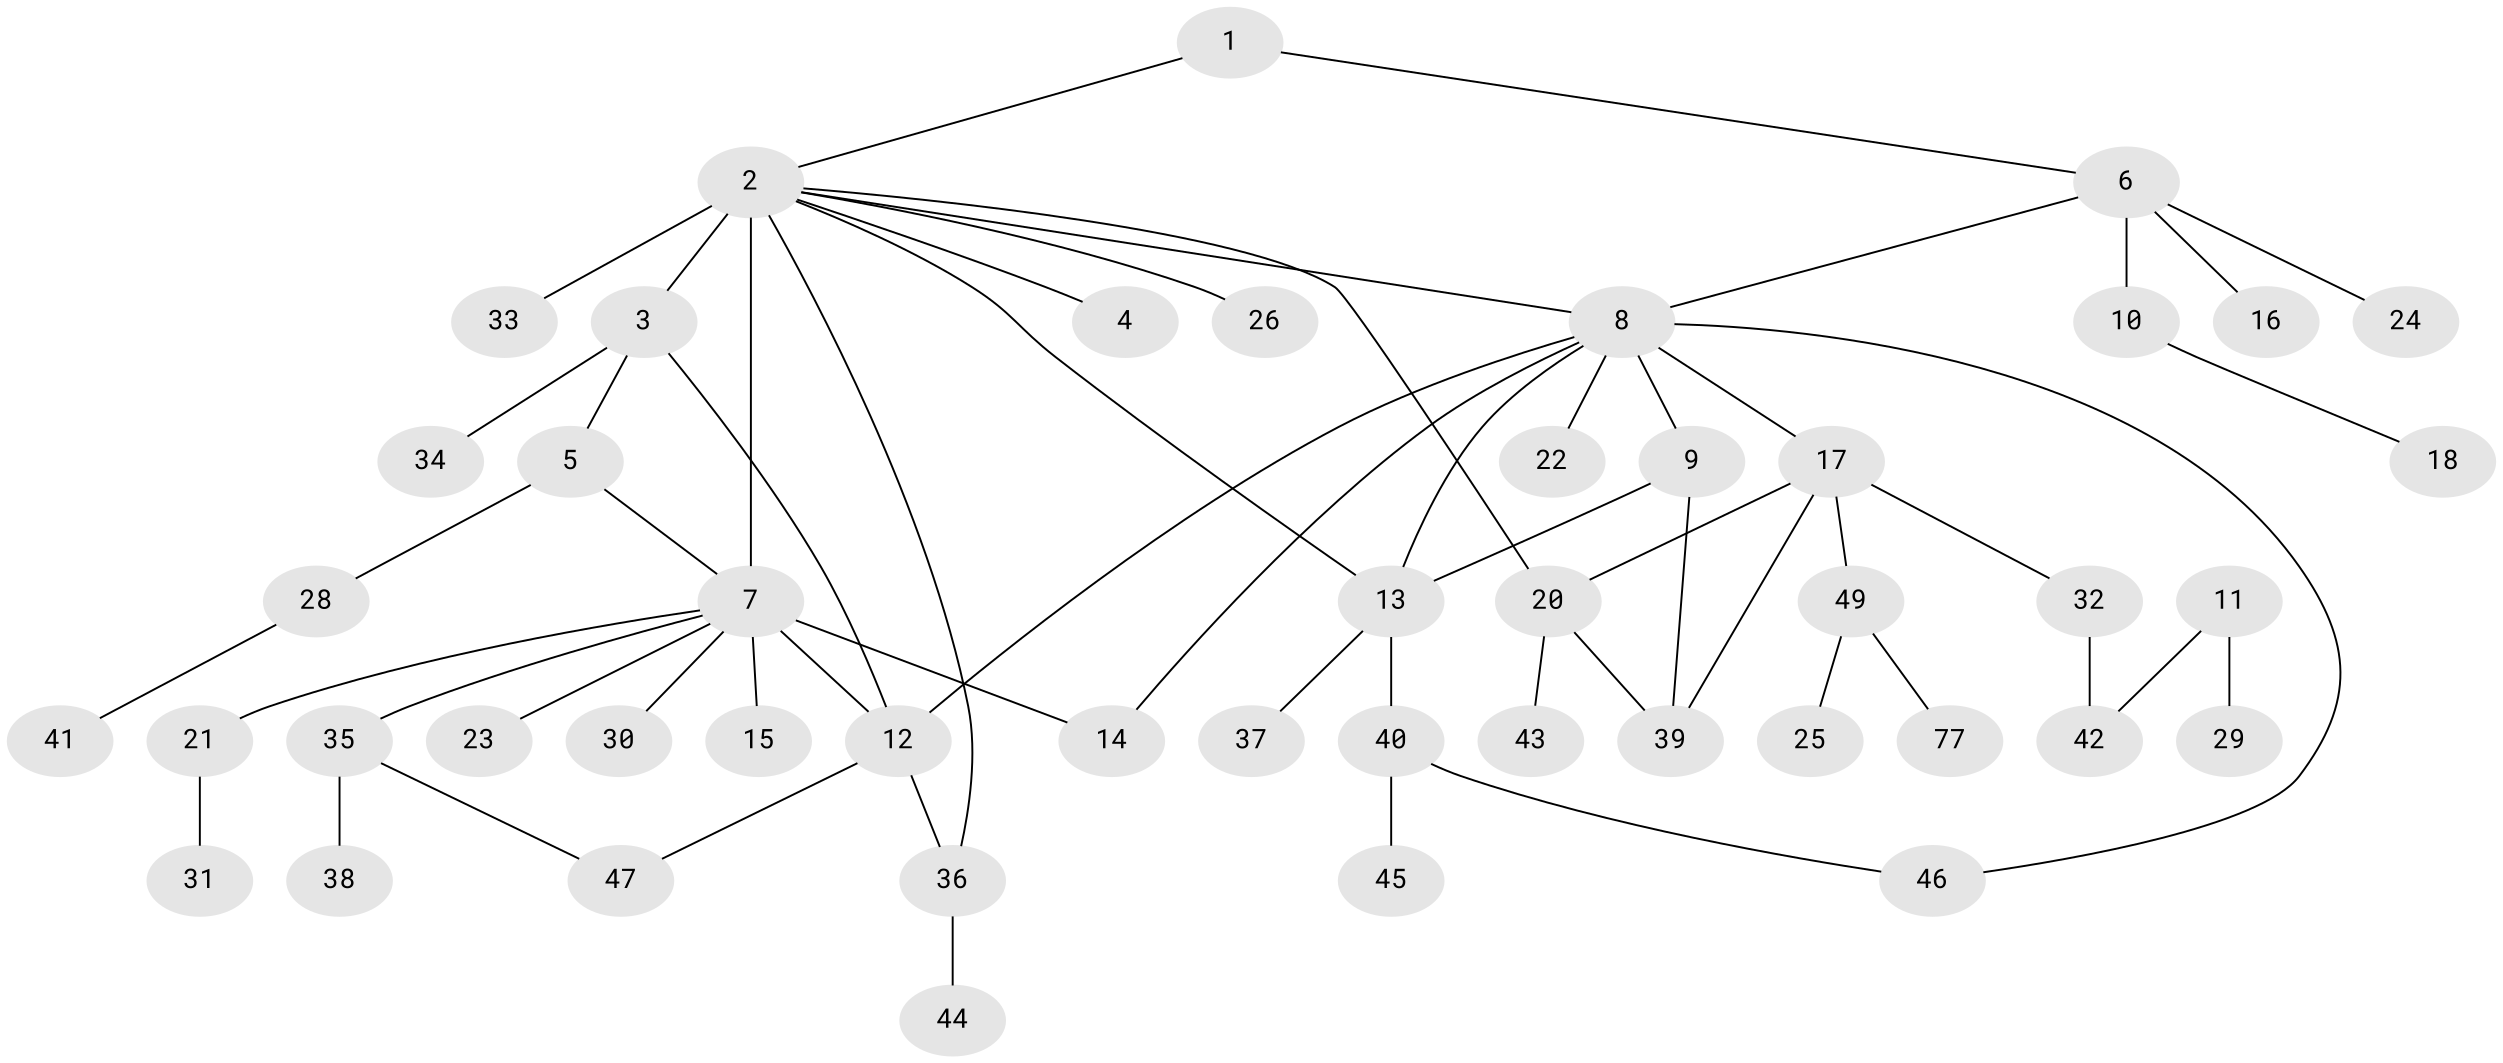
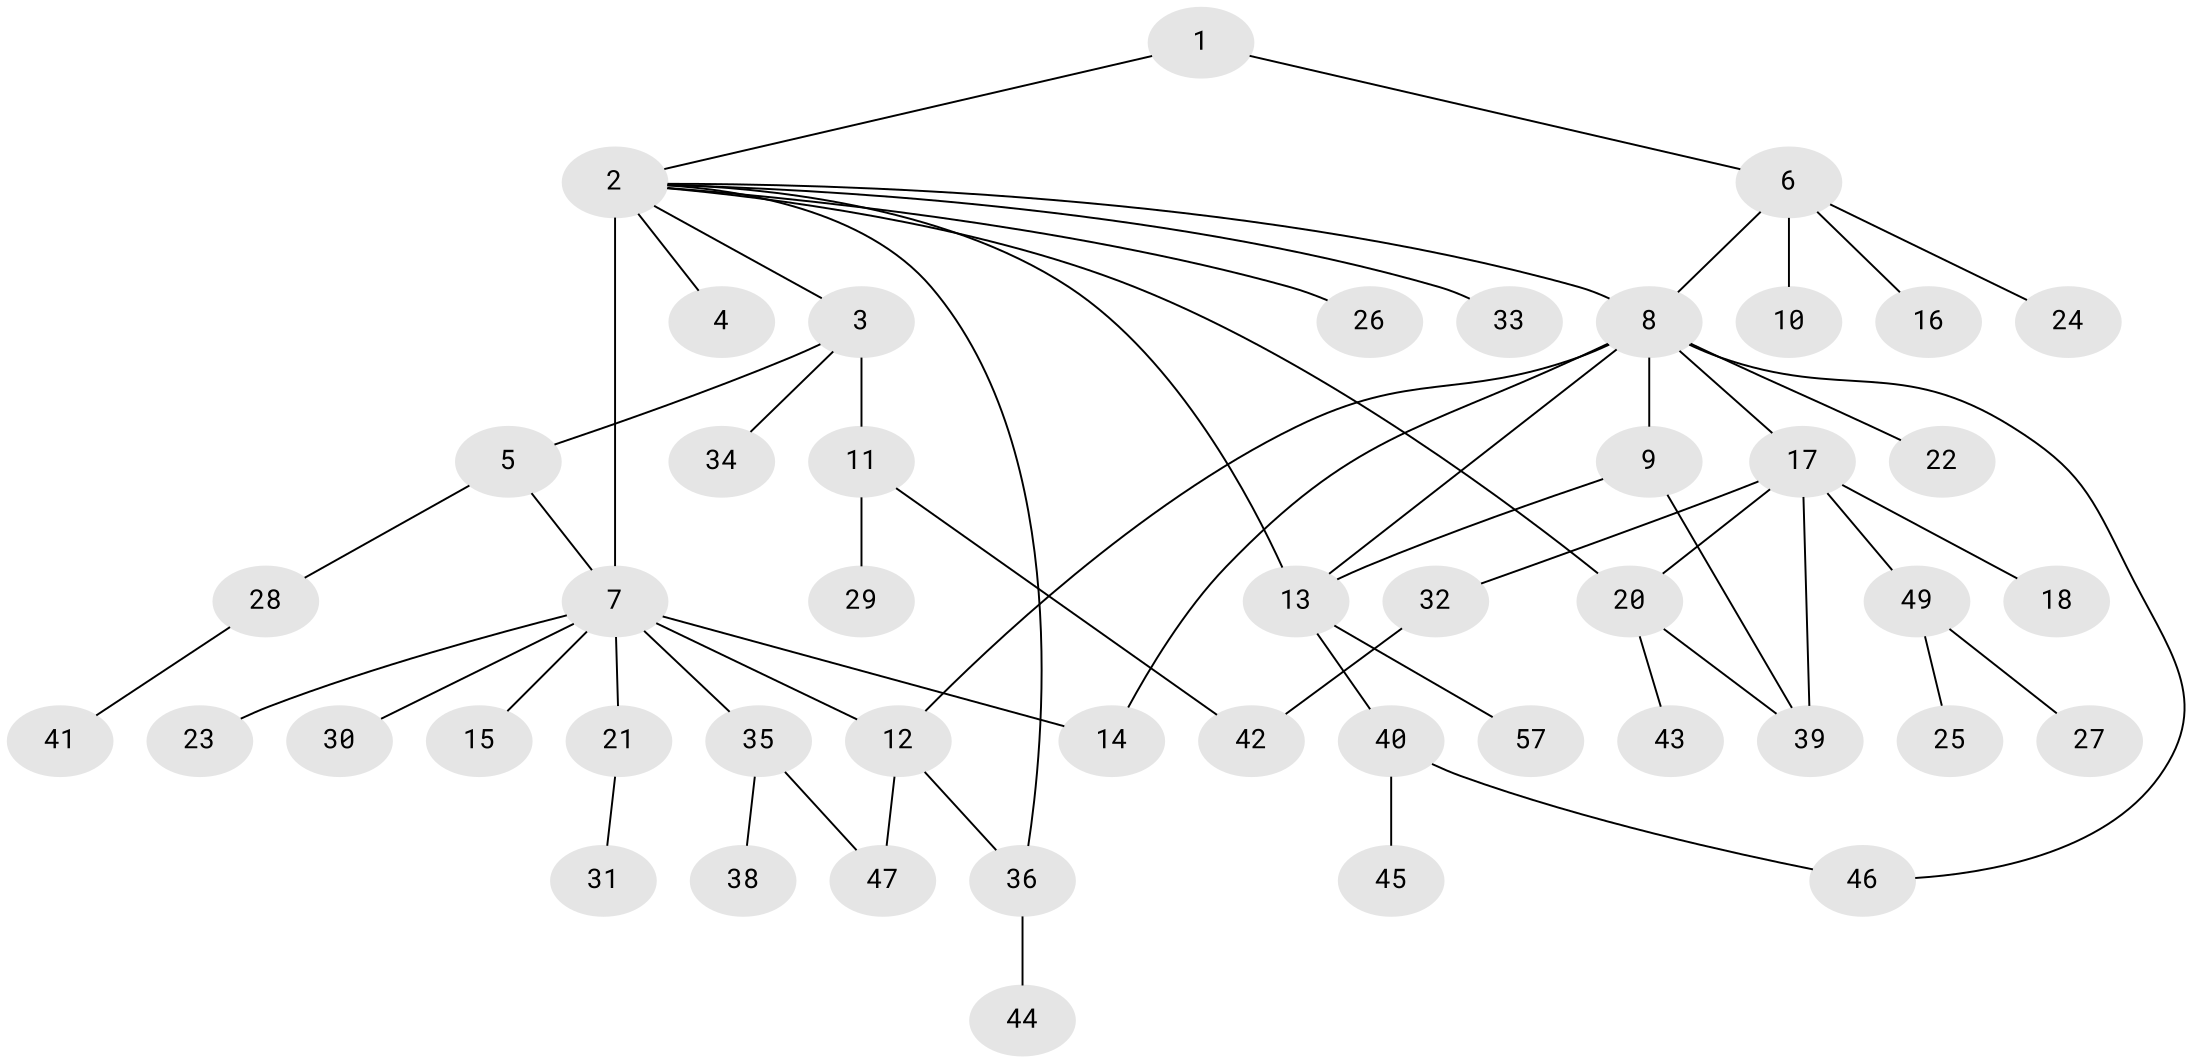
(2283, 394) -> (1930, 532)
(793, 521) -> (861, 392)
(1251, 741) -> (1531, 741)
(1950, 741) -> (2090, 741)
